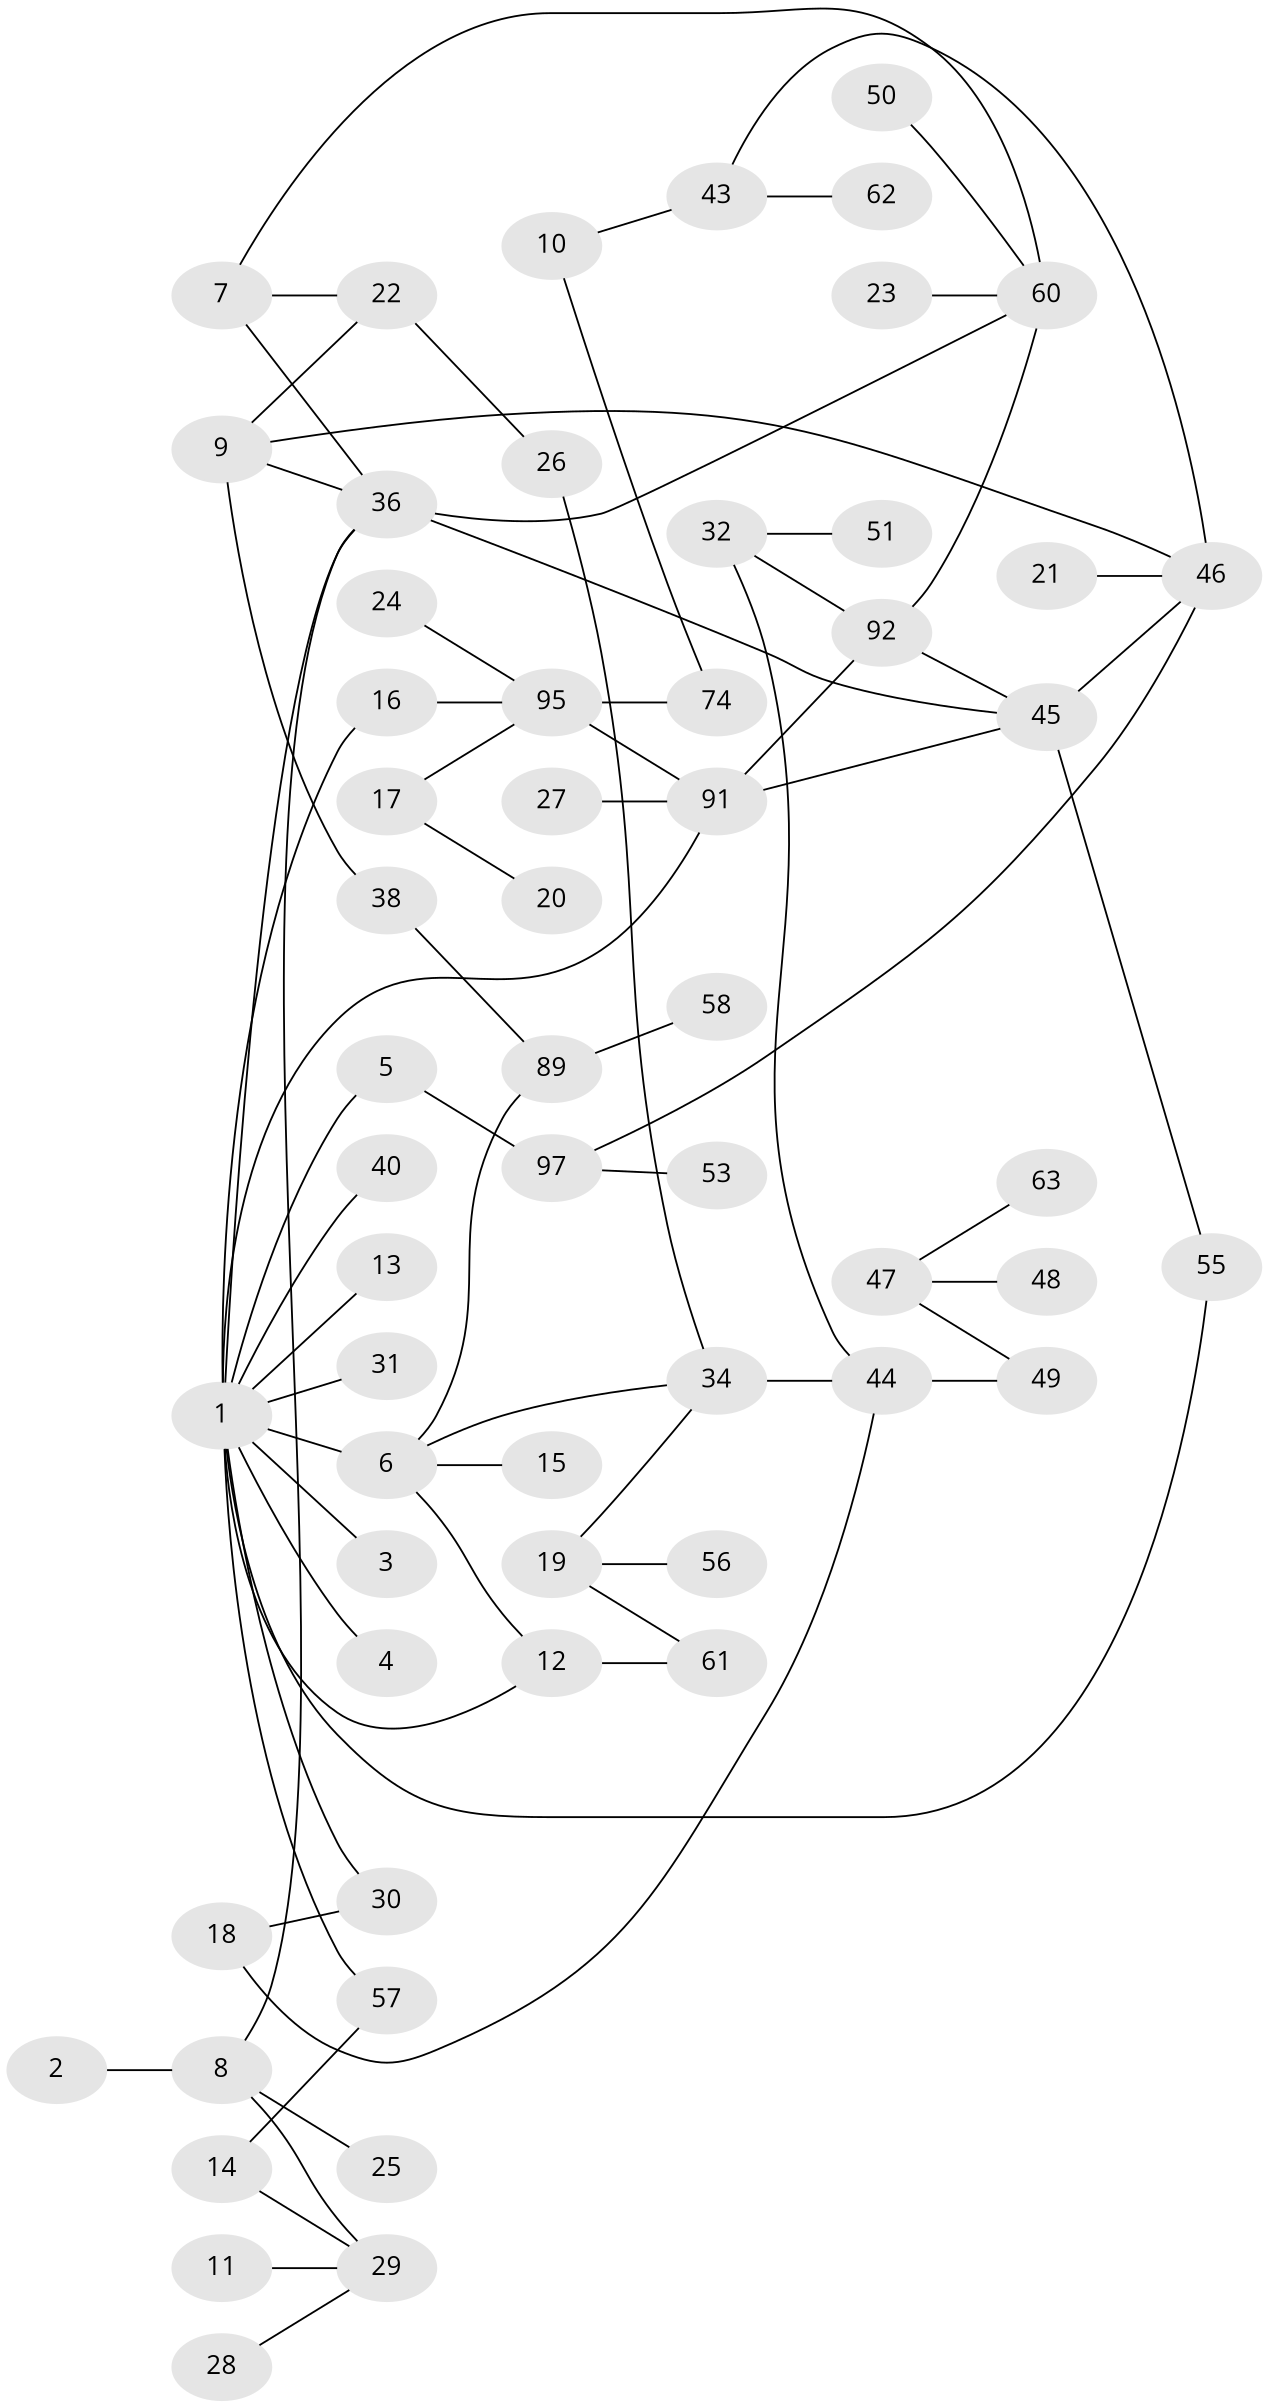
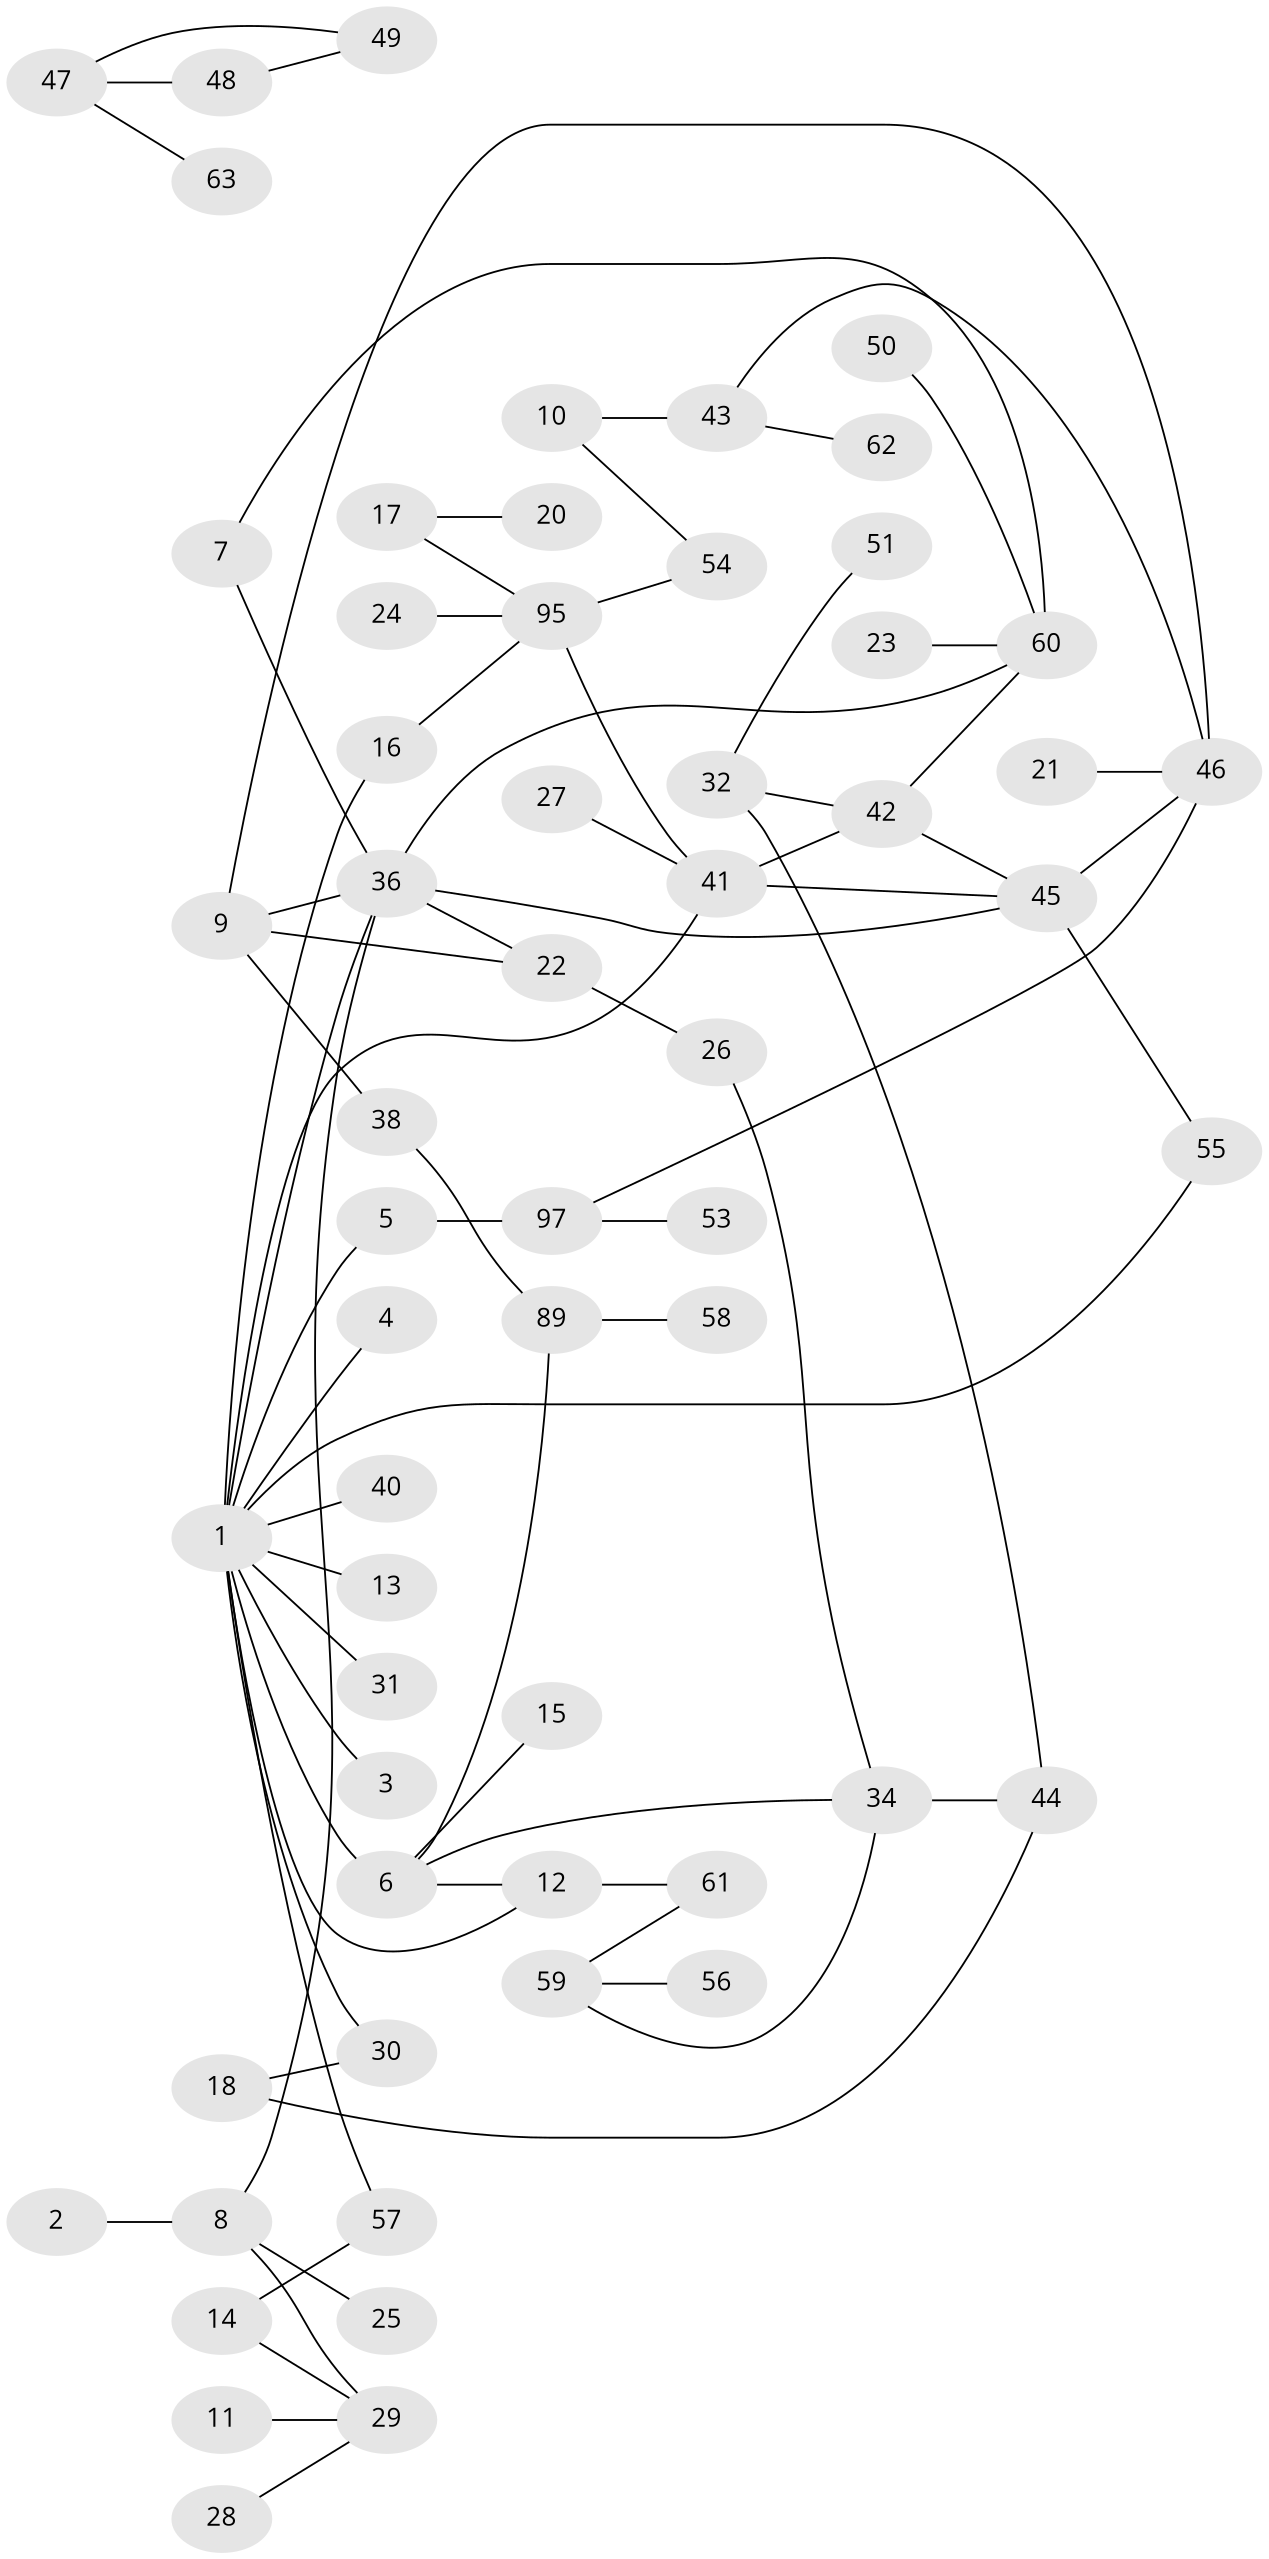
(305, 296) -> (469, 926)
(882, 633) -> (882, 814)
(717, 703) -> (717, 566)
(717, 802) -> (717, 884)
(965, 1381) -> (304, 61)
(552, 1564) -> (552, 1984)
